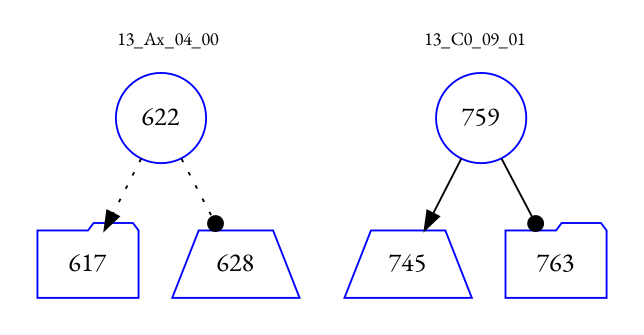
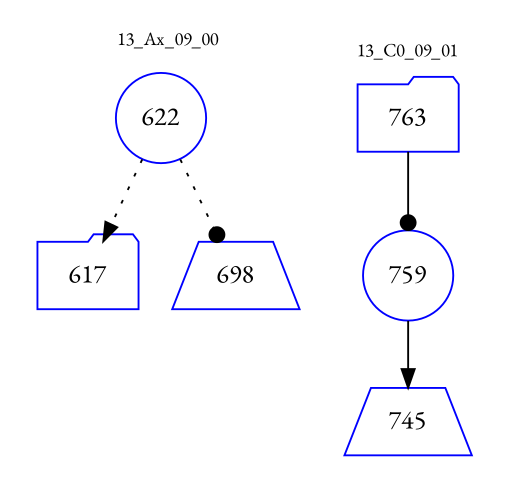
(169, 40) -> (169, 40)
(517, 188) -> (408, 183)
(236, 264) -> (236, 275)
